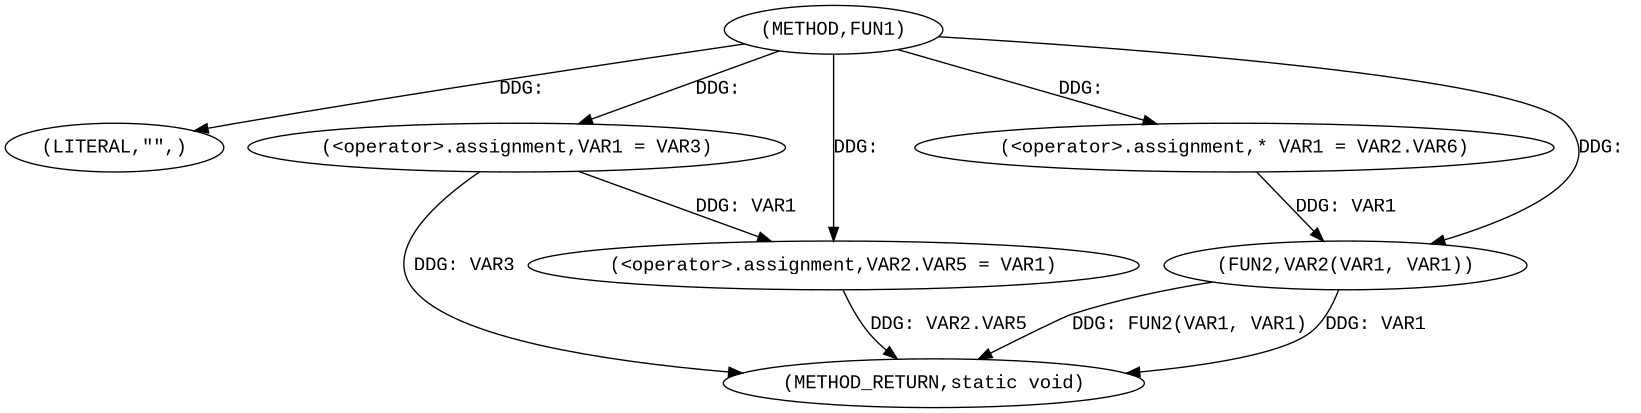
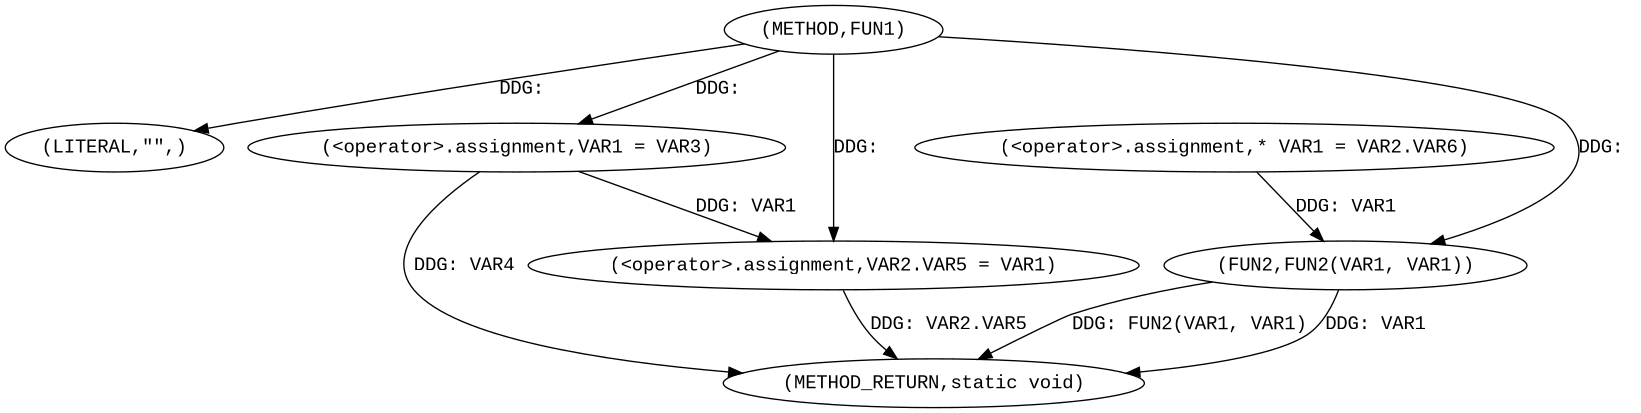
(1021, 85) -> none
(465, 265) -> (465, 265)
(1345, 265) -> (1345, 265)
